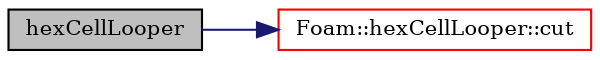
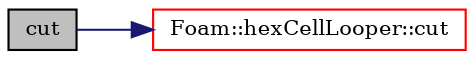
(105, 30) -> (43, 30)
